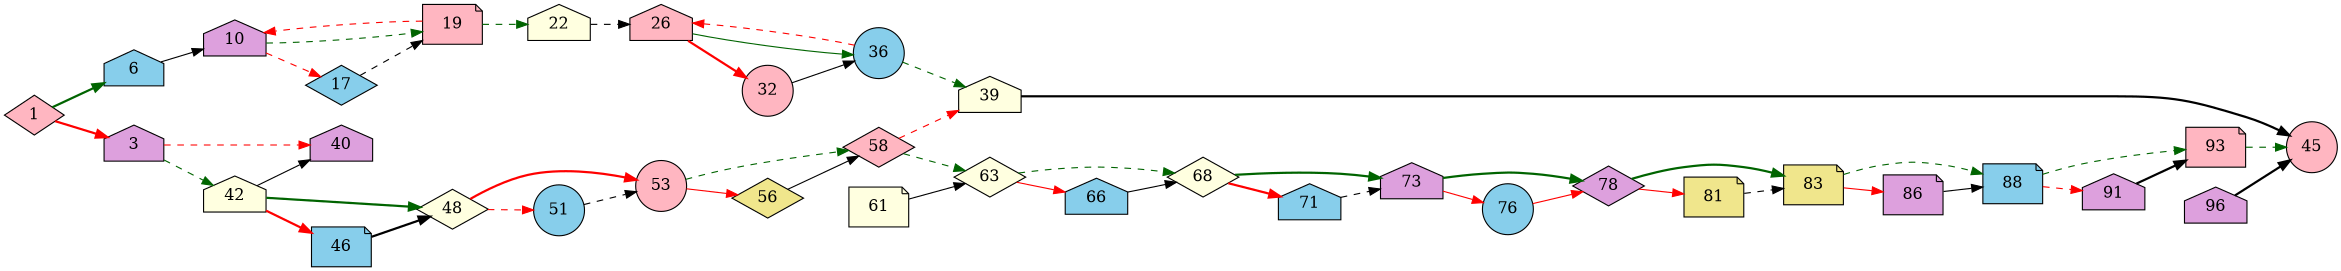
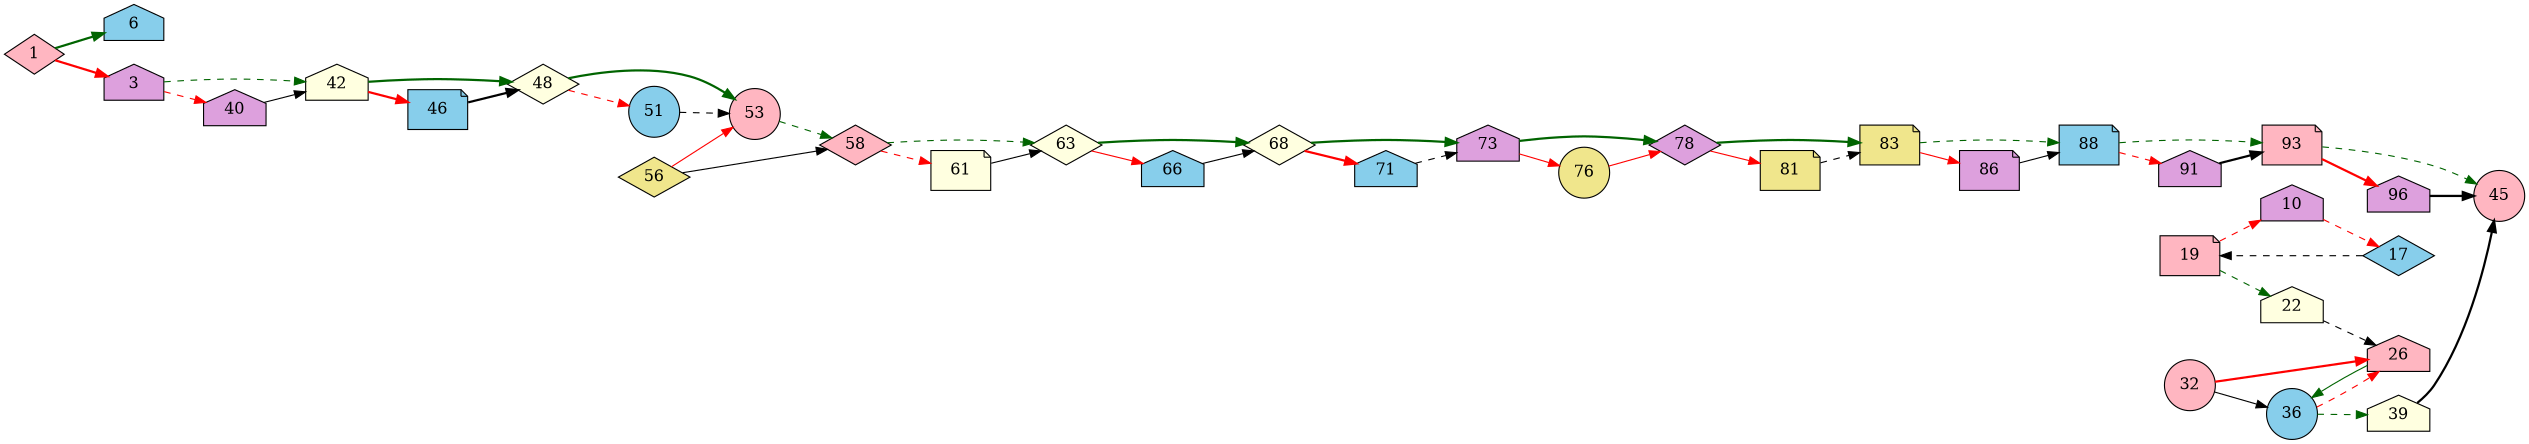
(339, 40) -> none
(712, 56) -> (2286, 372)
(177, 57) -> none
(924, 127) -> (900, 156)
(1091, 167) -> (1167, 140)
none -> (2344, 170)
(545, 172) -> (649, 71)
(278, 175) -> (280, 98)
(707, 191) -> (697, 150)
(1508, 209) -> (1584, 173)
